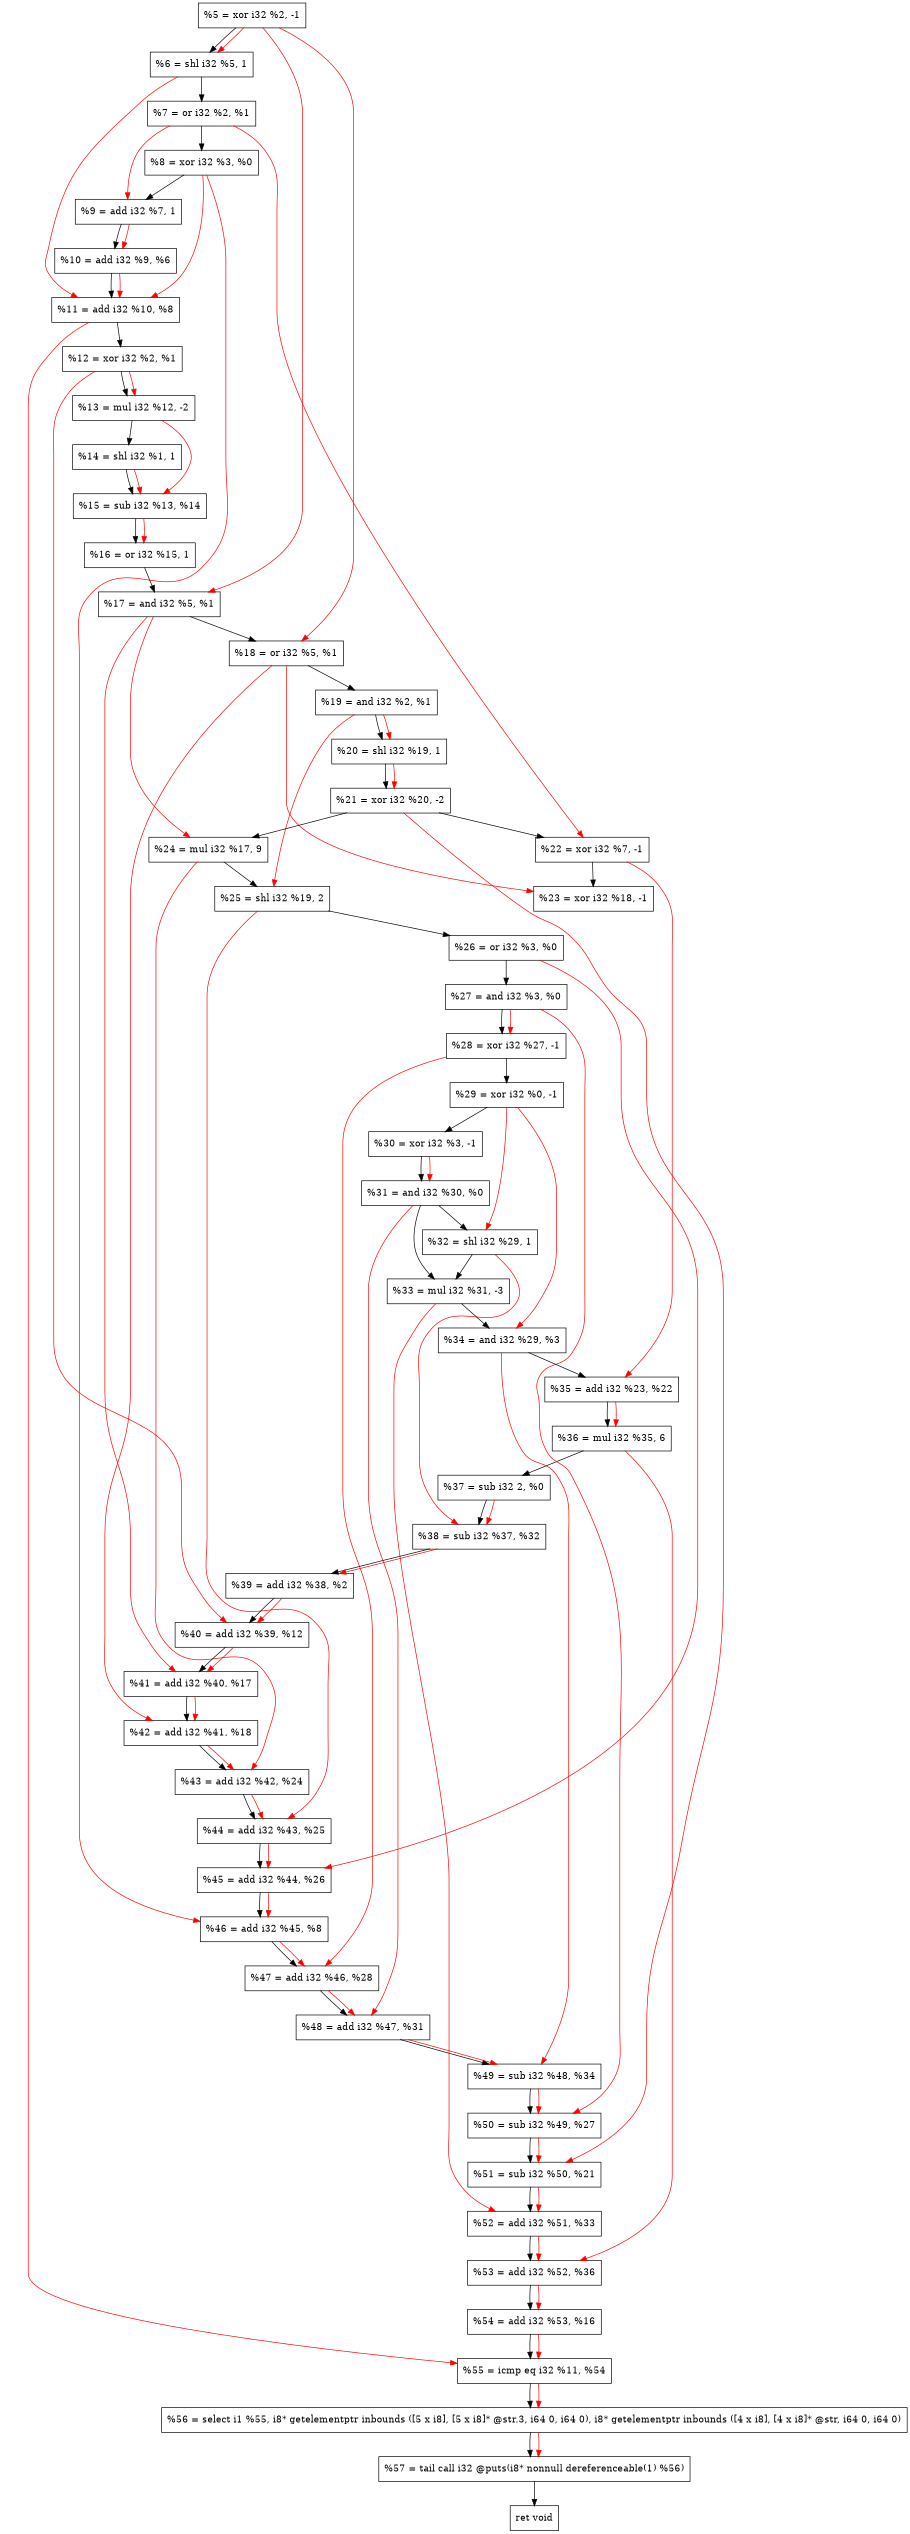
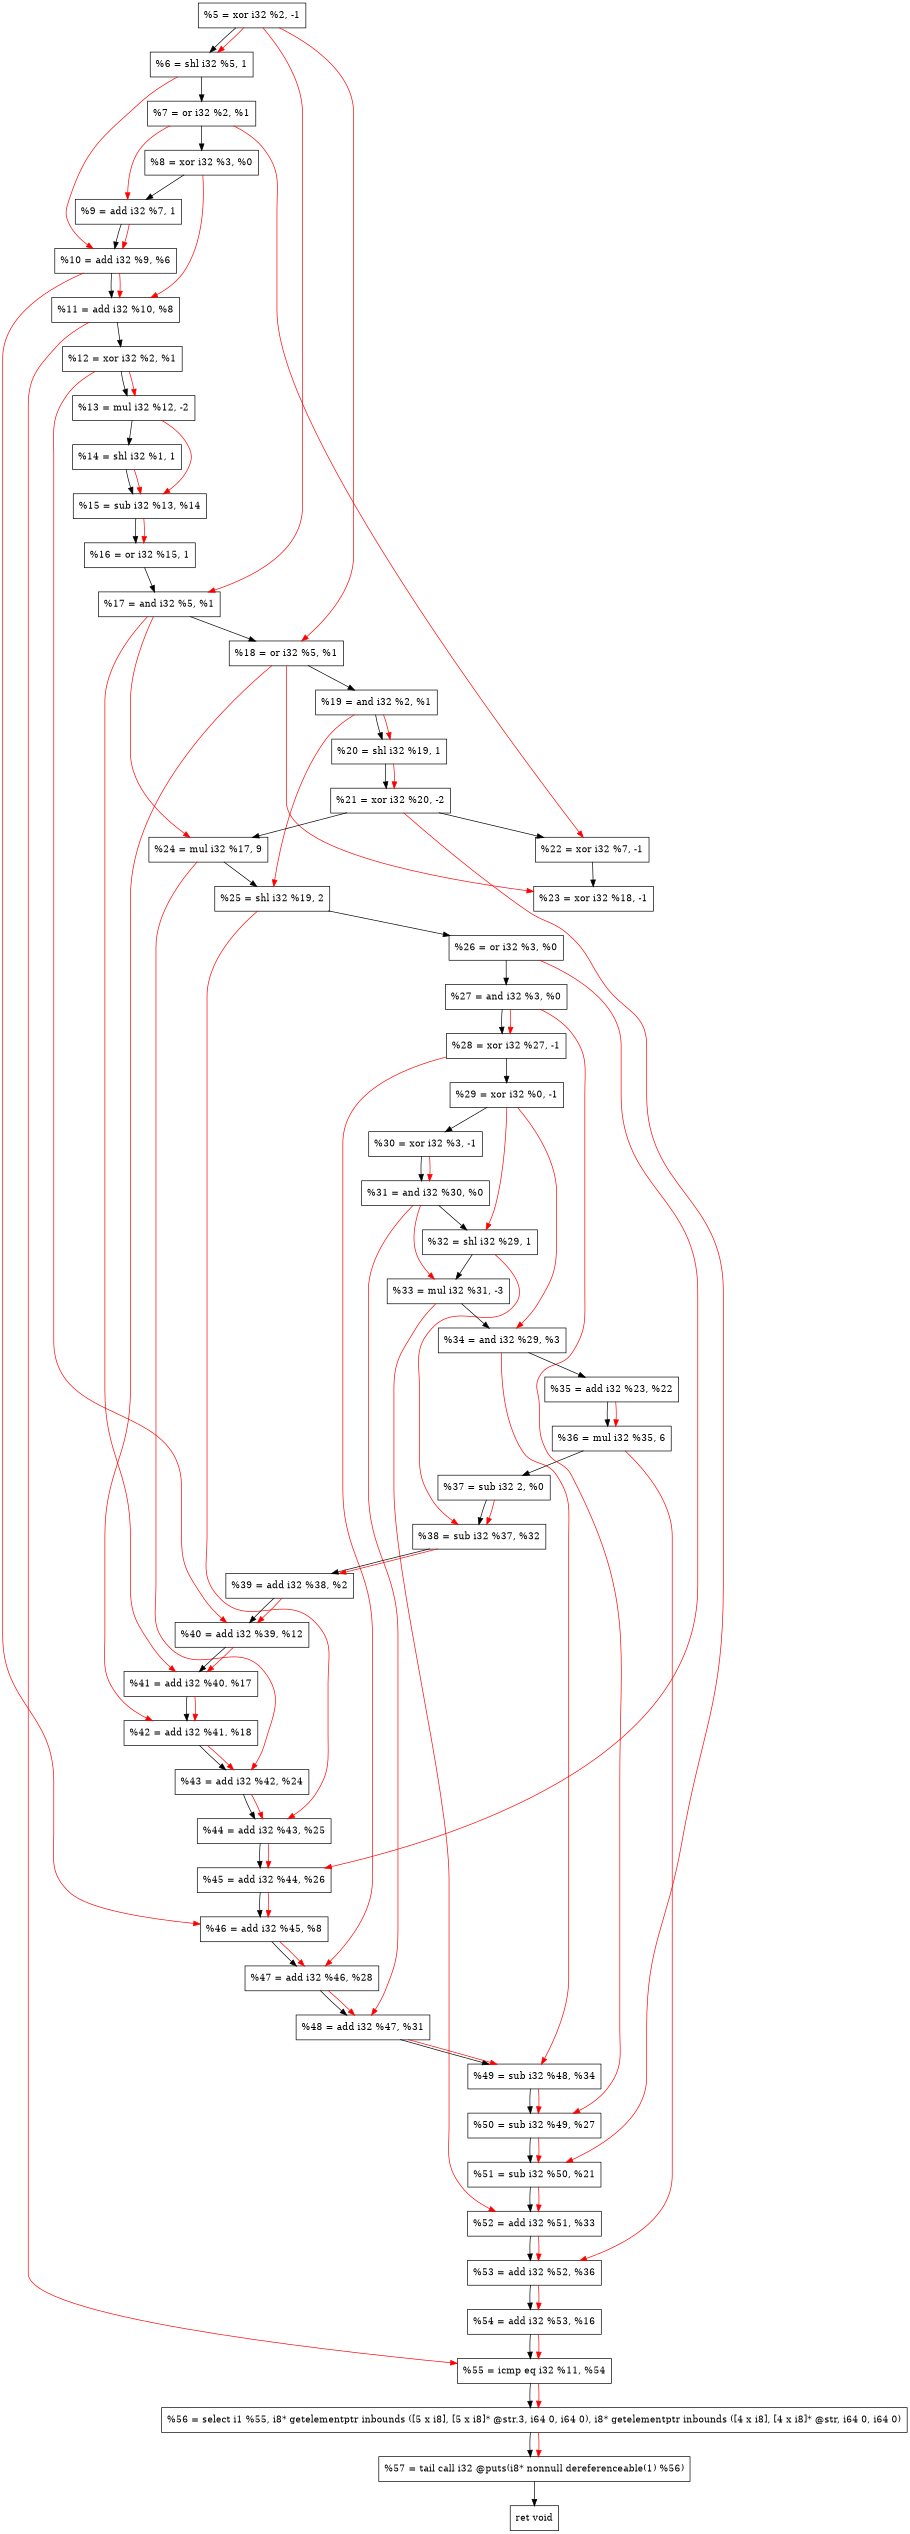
(76, 171) -> (94, 148)
(79, 1028) -> (3, 1136)
(672, 1114) -> none
(414, 1242) -> (414, 1242)
